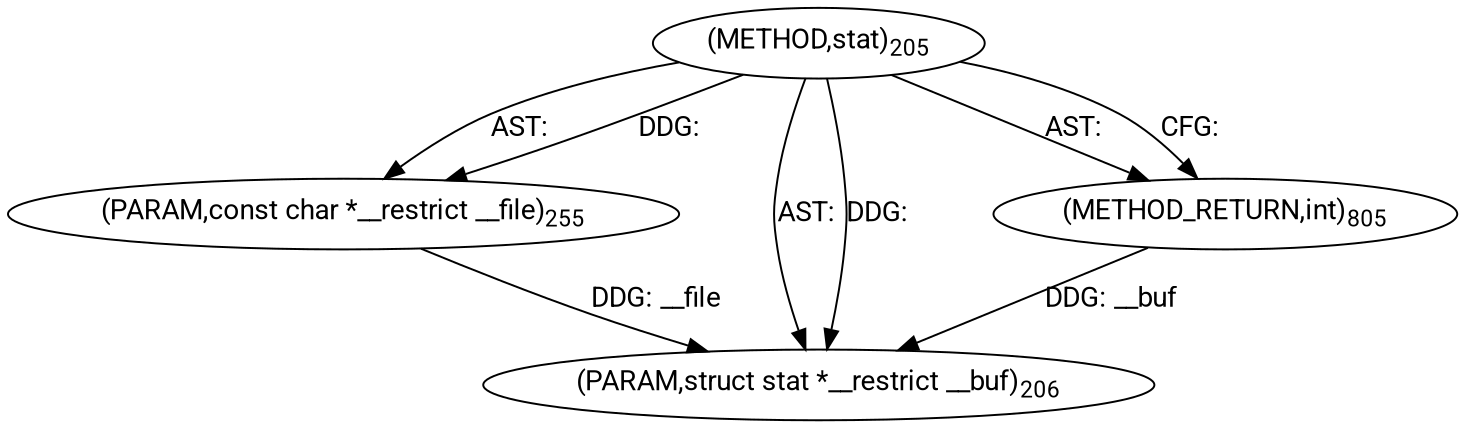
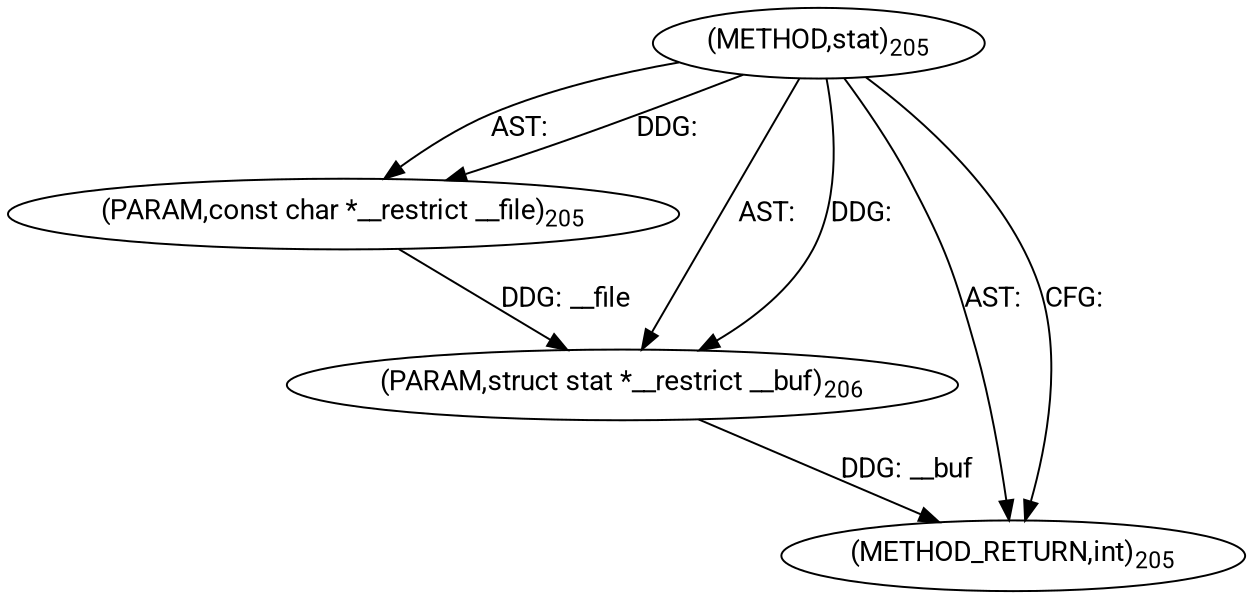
(565, 211) -> (565, 211)
(1368, 211) -> (1156, 553)
(1032, 295) -> (810, 467)
